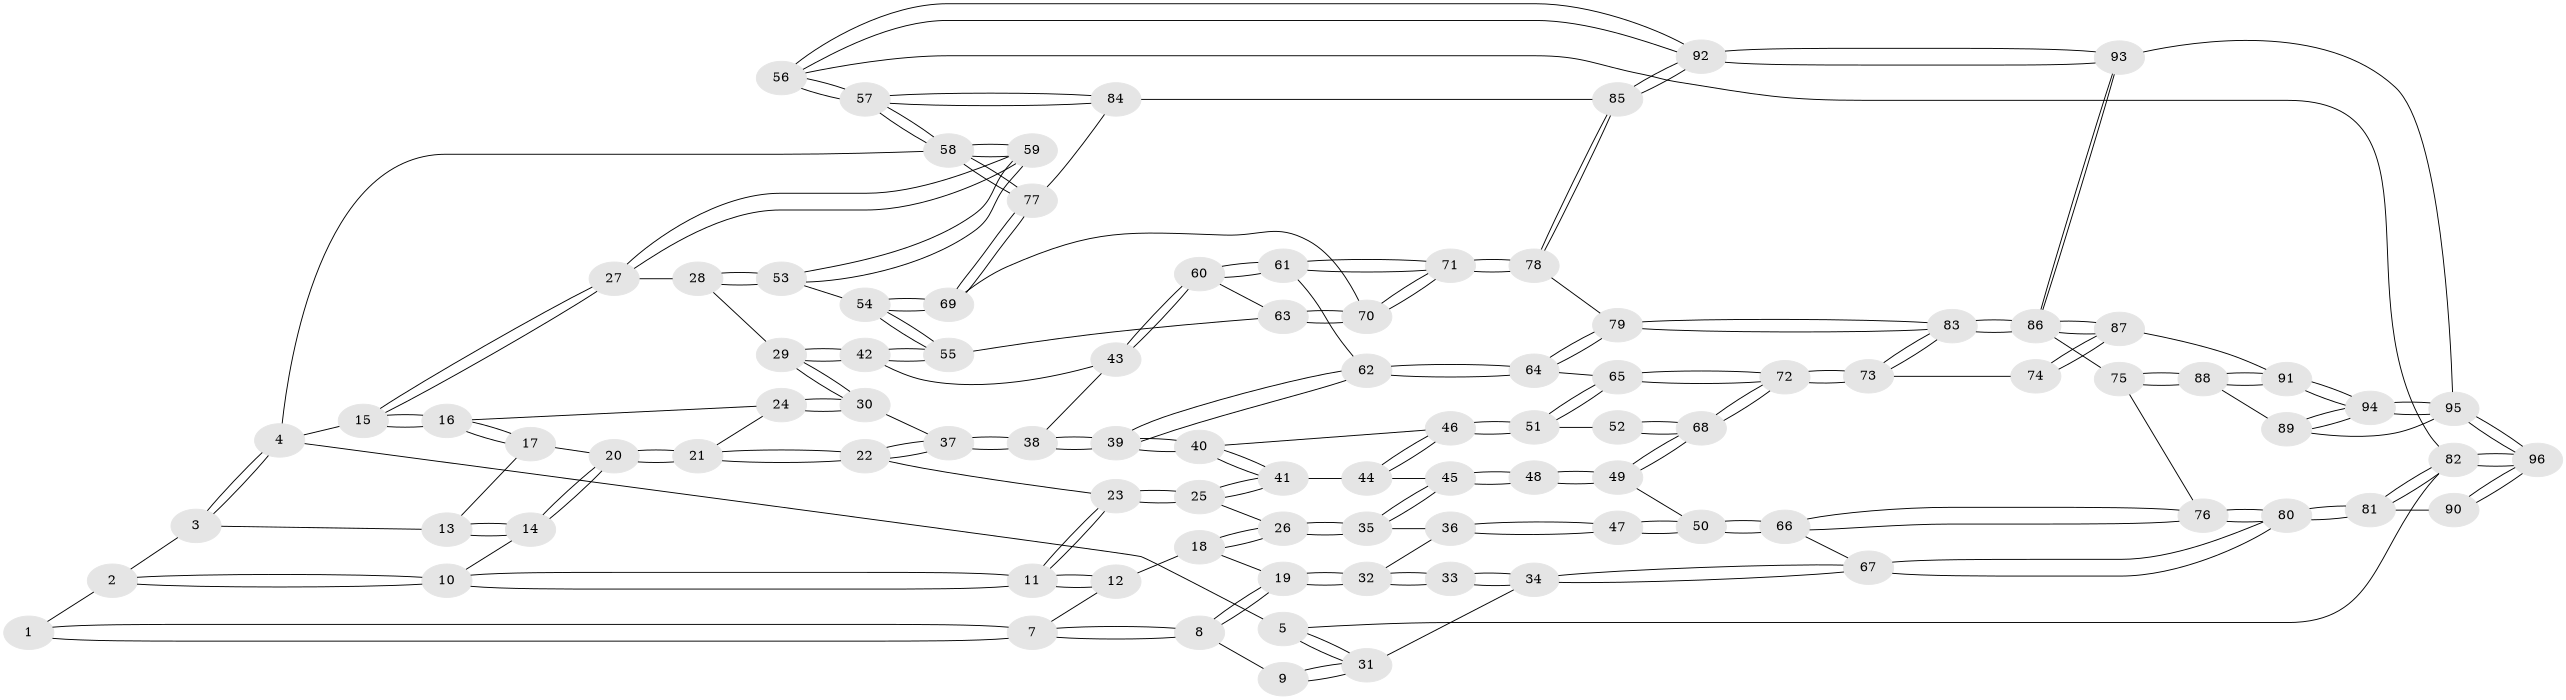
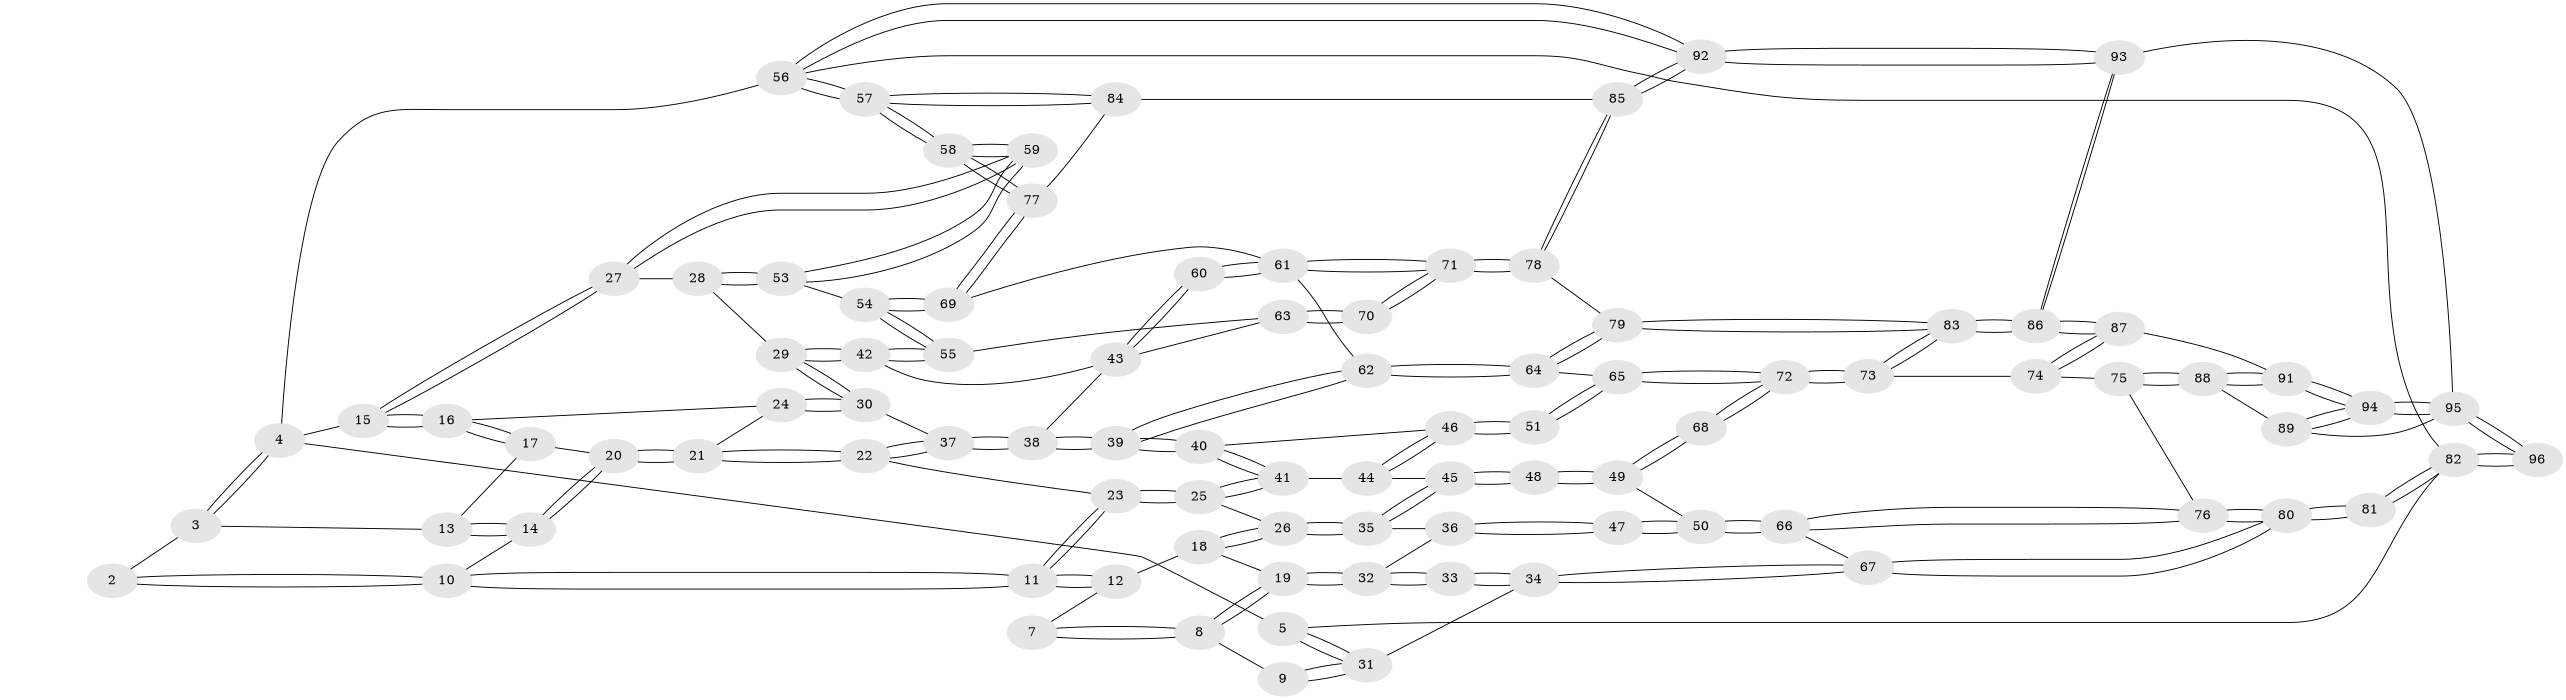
(514, 154) -> (400, 110)
(1171, 233) -> (1115, 259)
(1241, 296) -> (1200, 338)
(2067, 346) -> (2078, 378)
(1618, 427) -> none
(2454, 510) -> none
(29, 633) -> none
